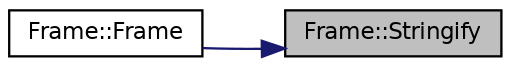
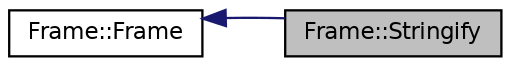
(232, 49) -> (255, 18)
